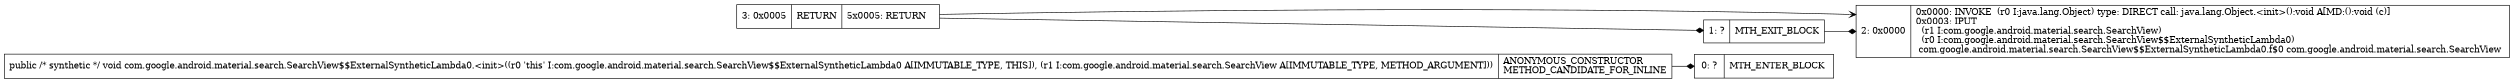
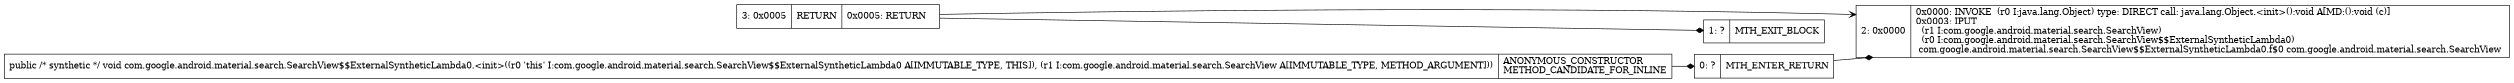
(891, 16) -> (891, 16)
(1836, 31) -> (1849, 59)
(1777, 66) -> (1777, 66)
